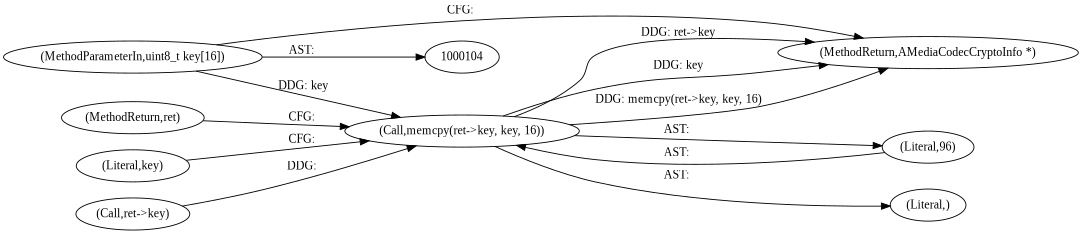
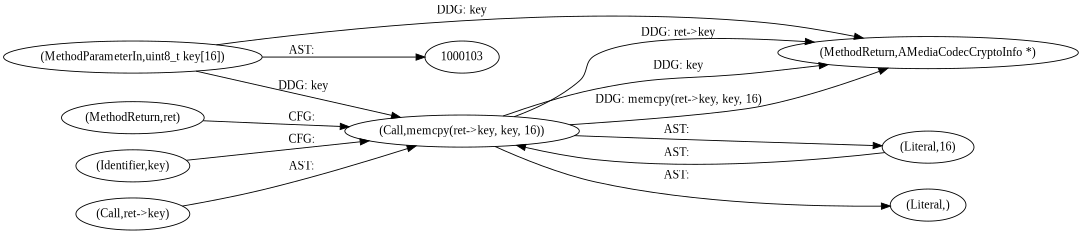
(462, 10) -> (462, 10)
(462, 57) -> (462, 57)
(928, 147) -> (928, 147)
(133, 166) -> (133, 166)
(304, 166) -> (304, 166)
